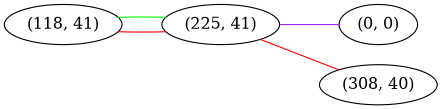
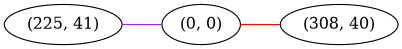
(63, 25) -> none
(299, 55) -> (260, 25)
